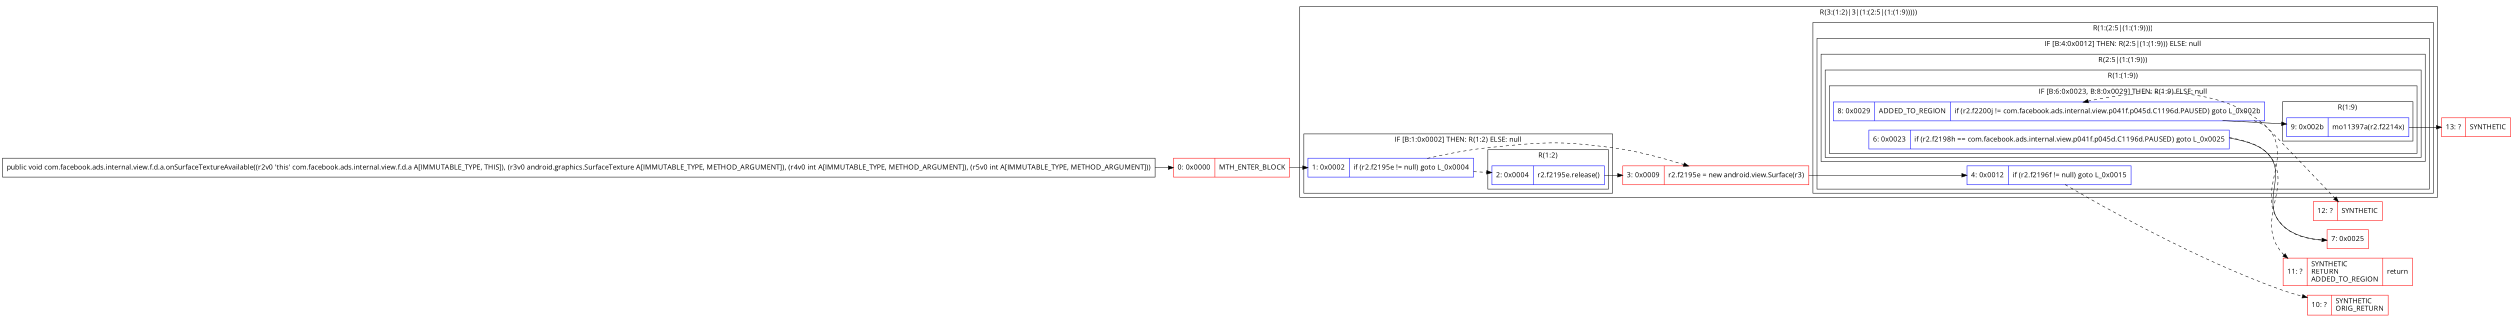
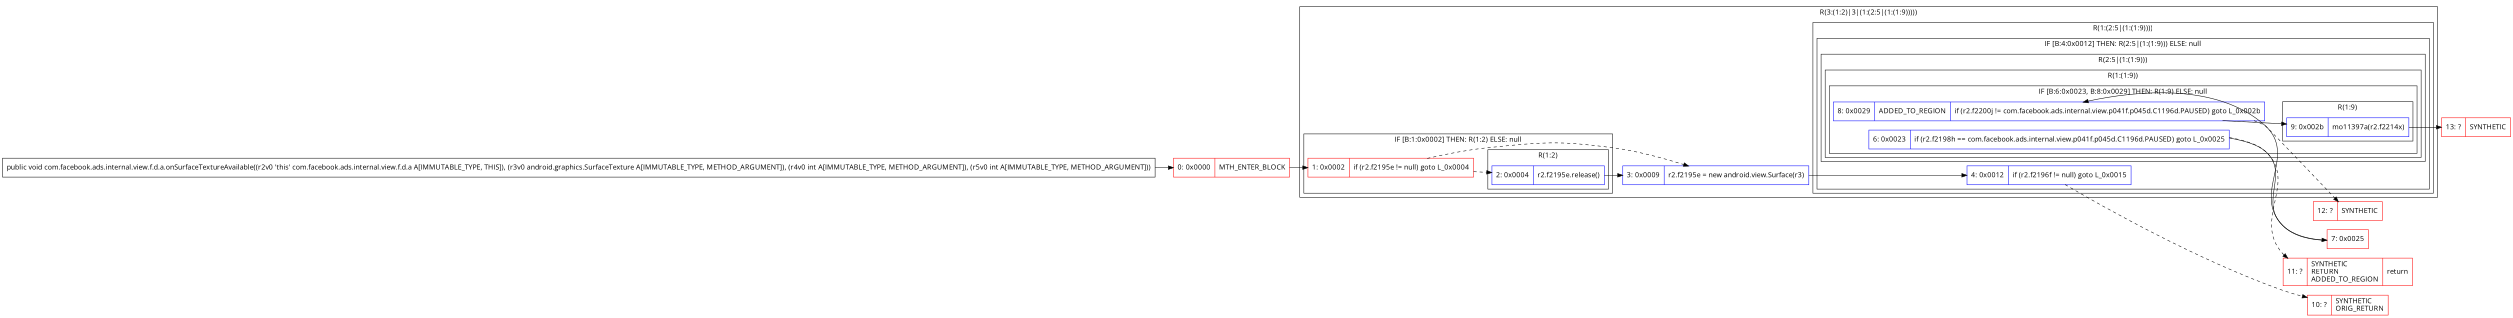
(2253, 117) -> (2253, 117)
(1391, 168) -> (1391, 168)
(1716, 175) -> (1716, 175)
